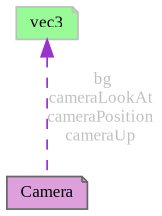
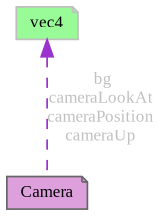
(47, 23) -> (47, 23)
